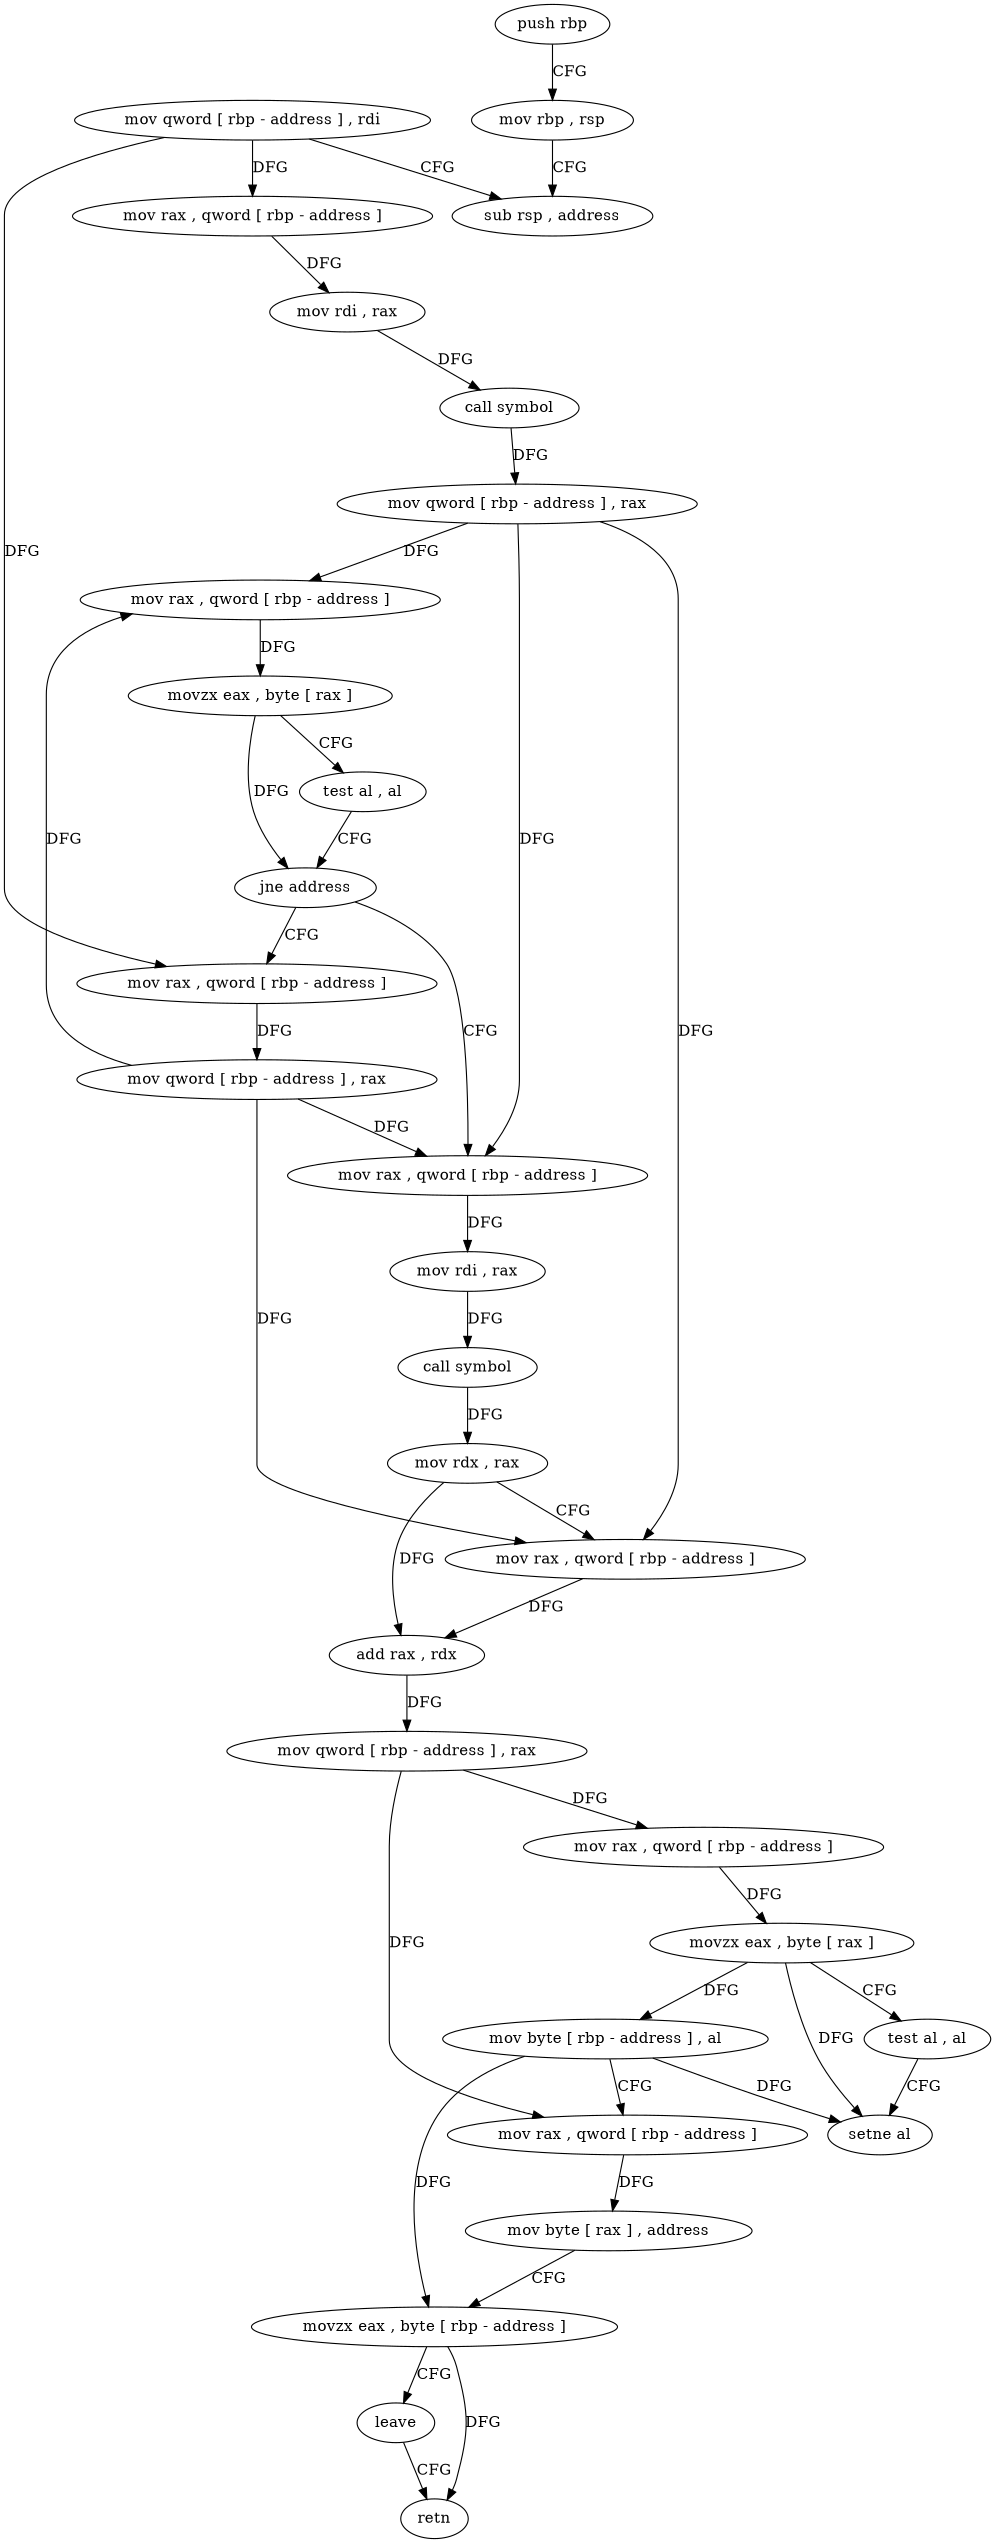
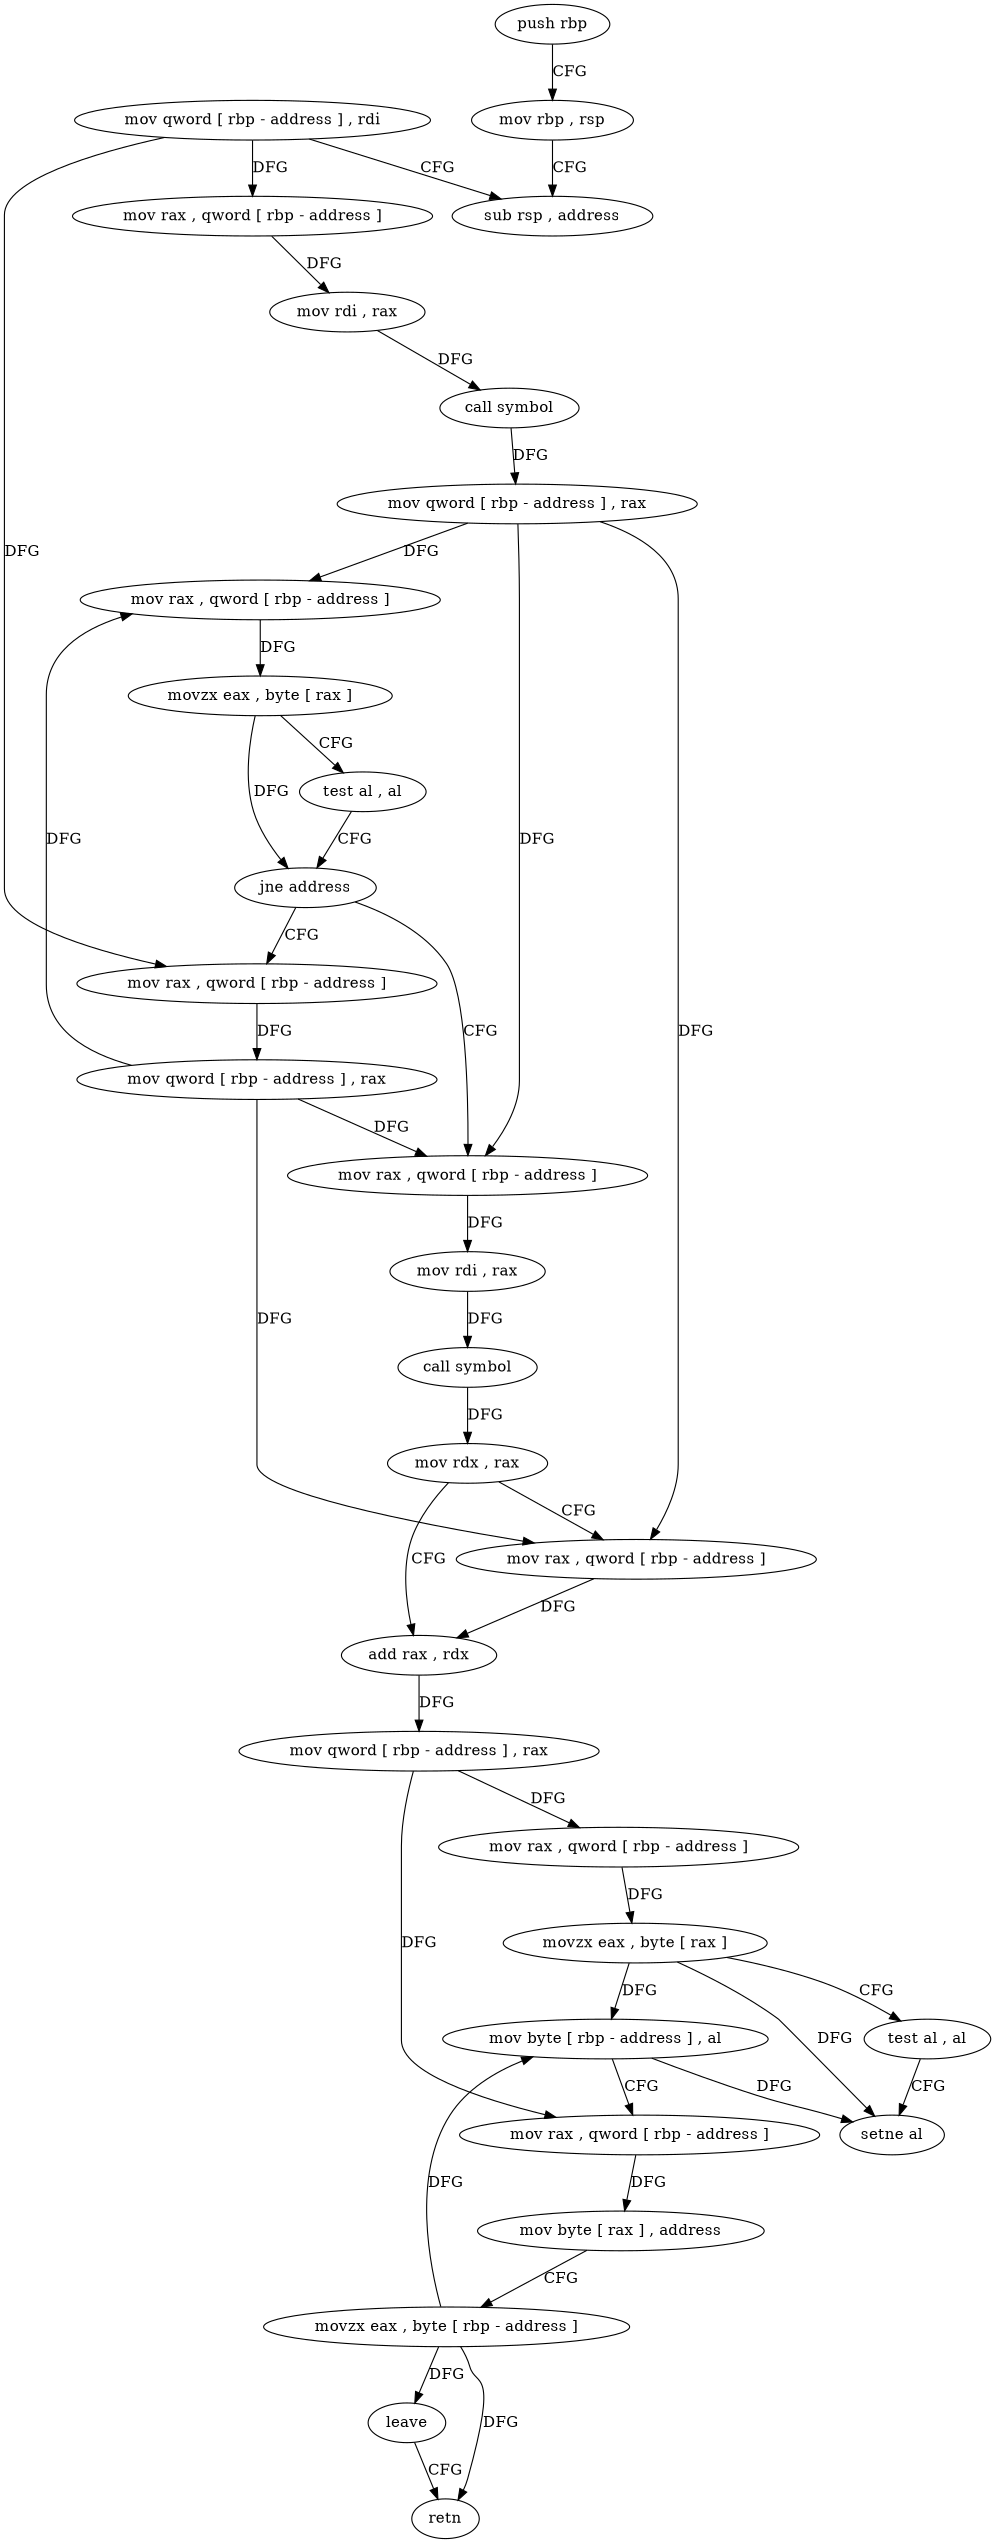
(417, 1559) -> (429, 1559)
(422, 2151) -> (431, 2164)
(434, 2375) -> (447, 2375)
